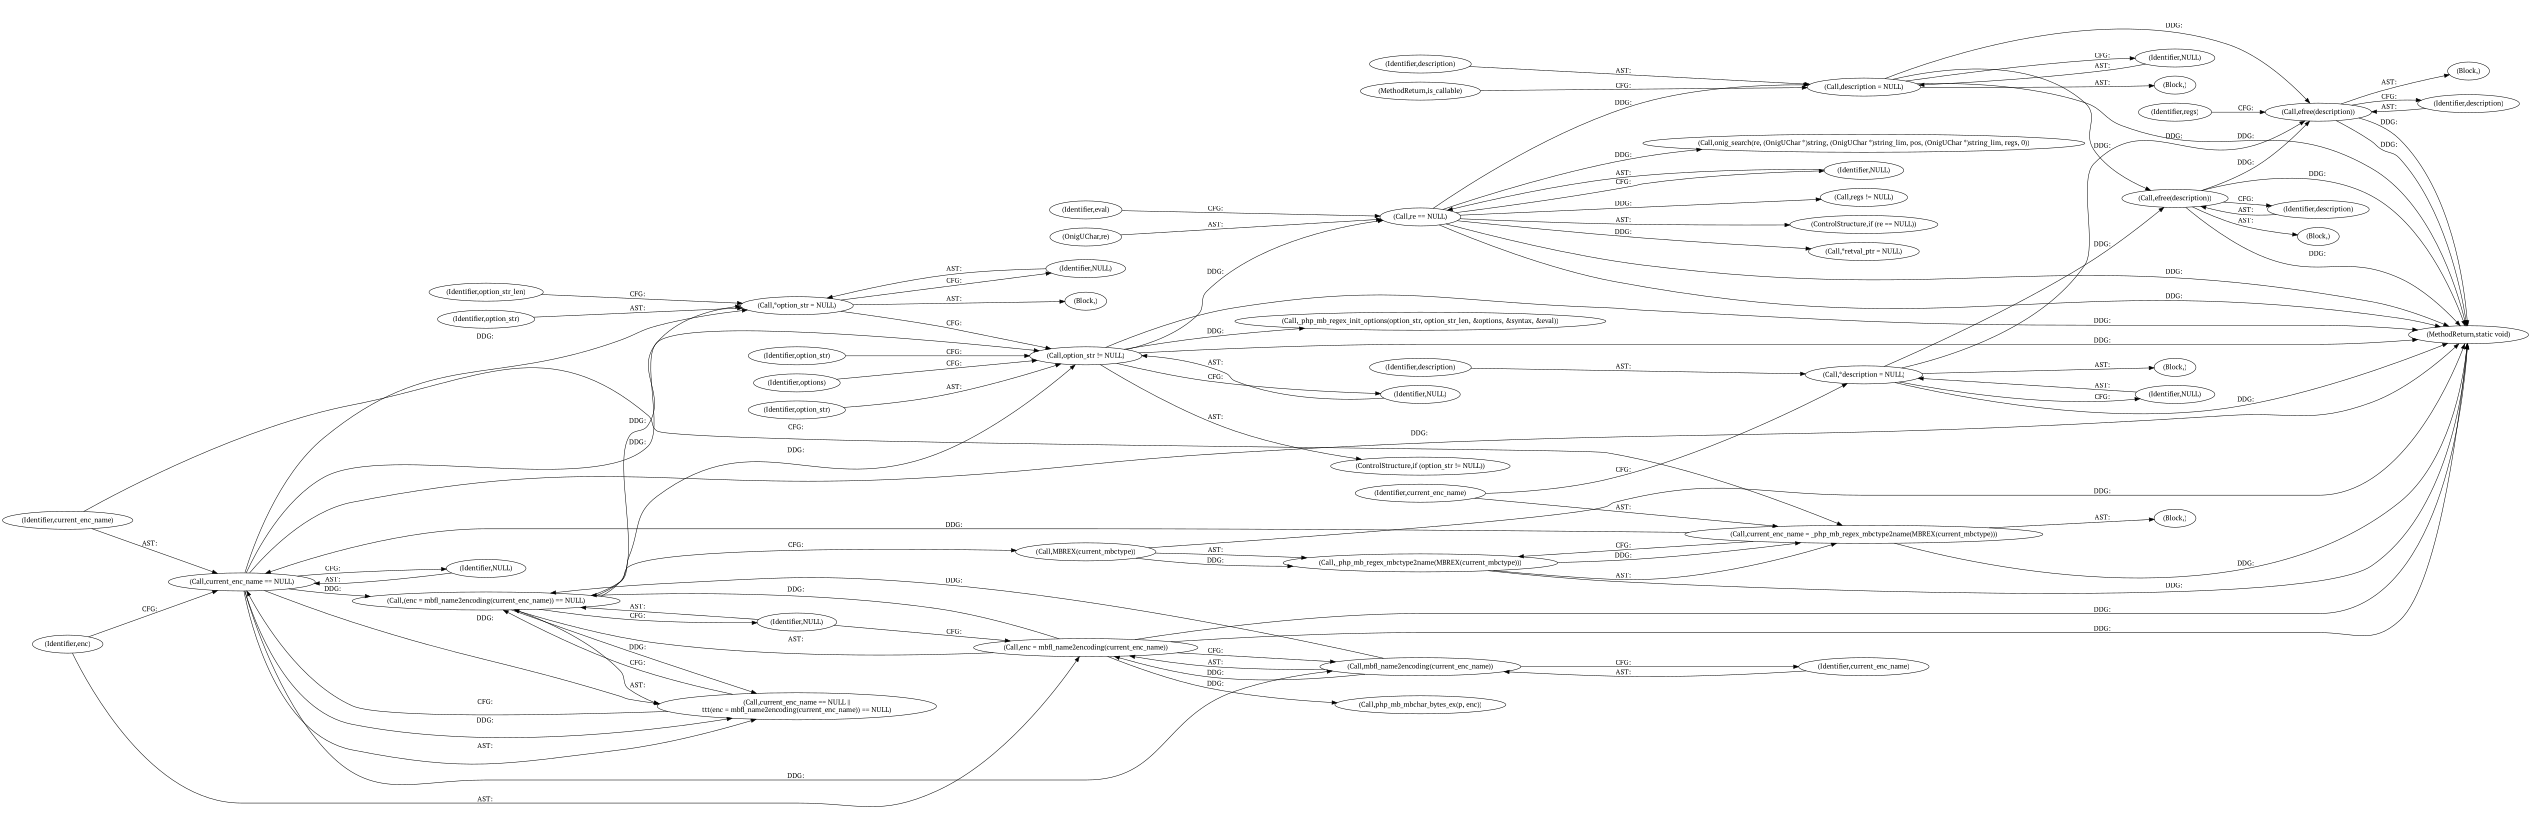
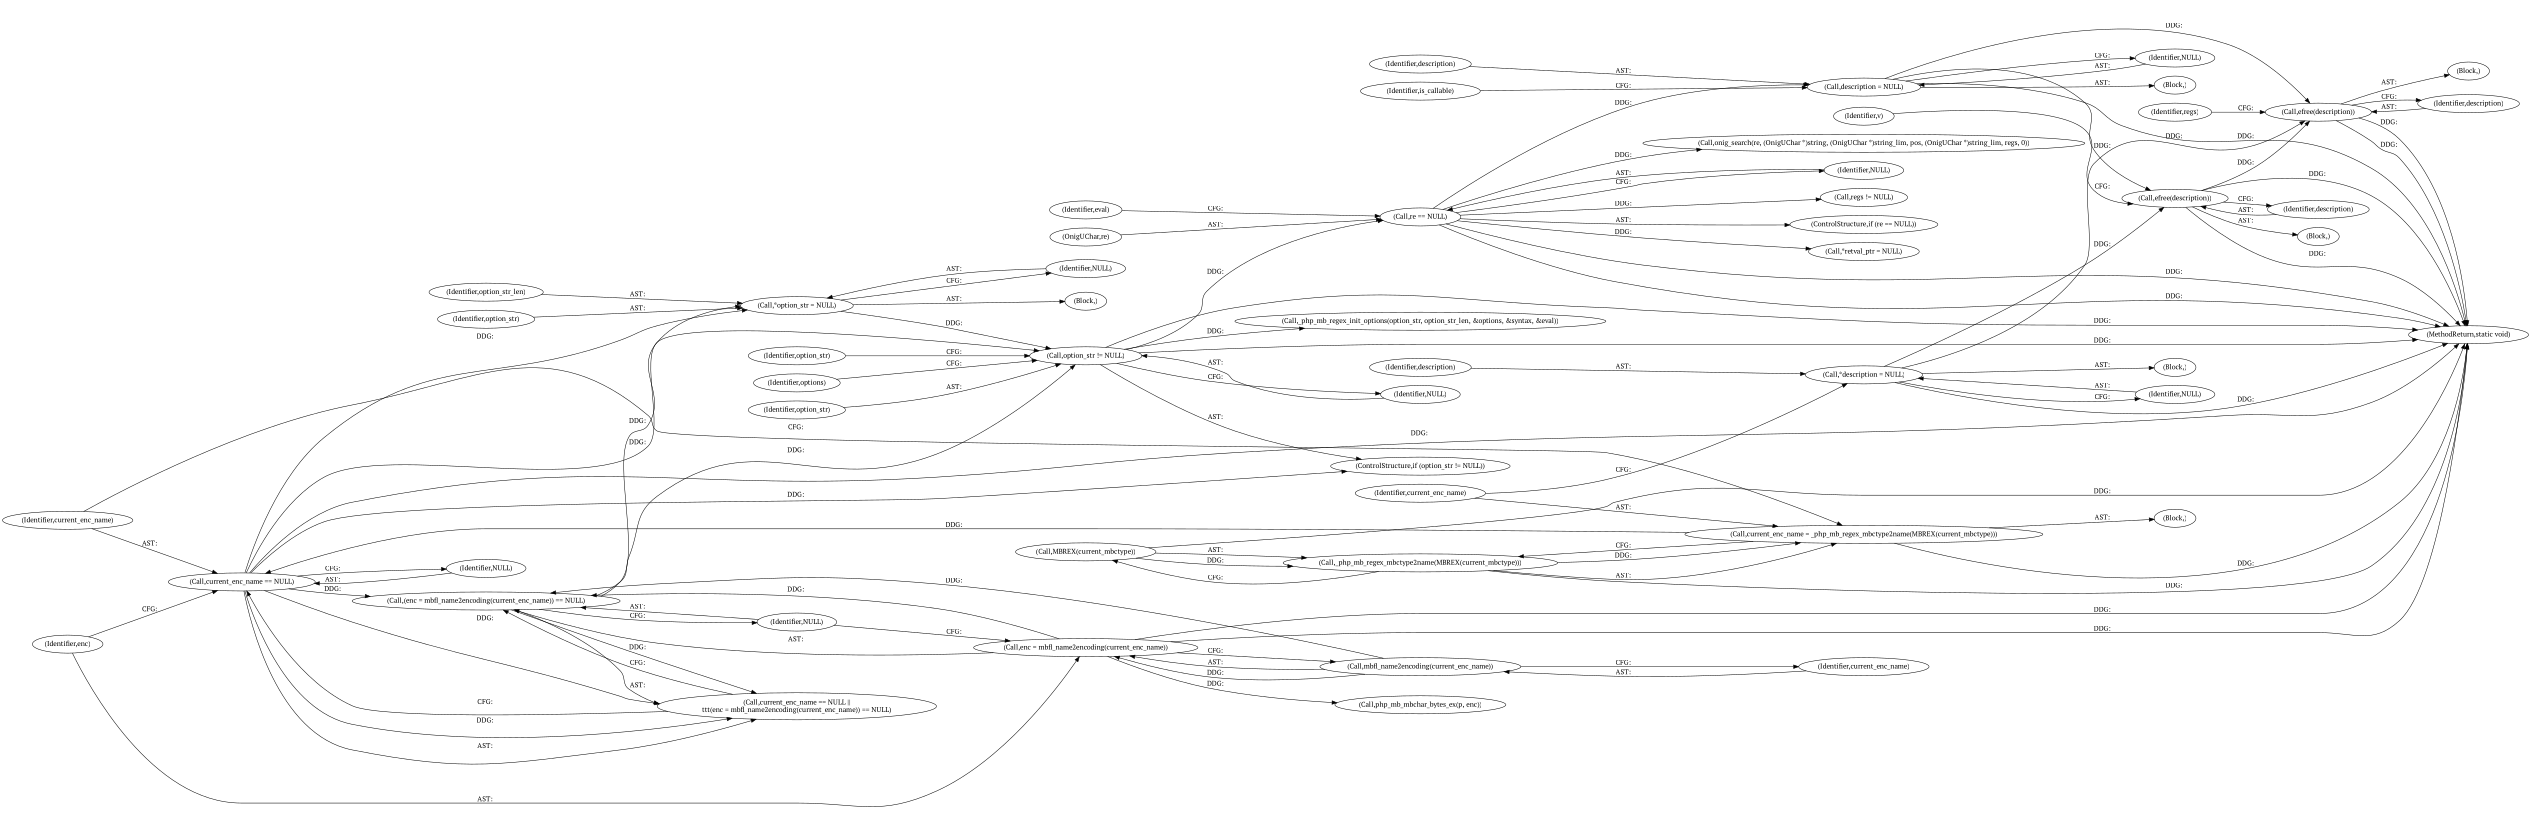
(1420, 91) -> (1420, 91)
none -> (1864, 116)
(639, 294) -> (639, 294)
(955, 323) -> (955, 323)
(794, 550) -> (1247, 584)
(747, 780) -> (788, 501)
